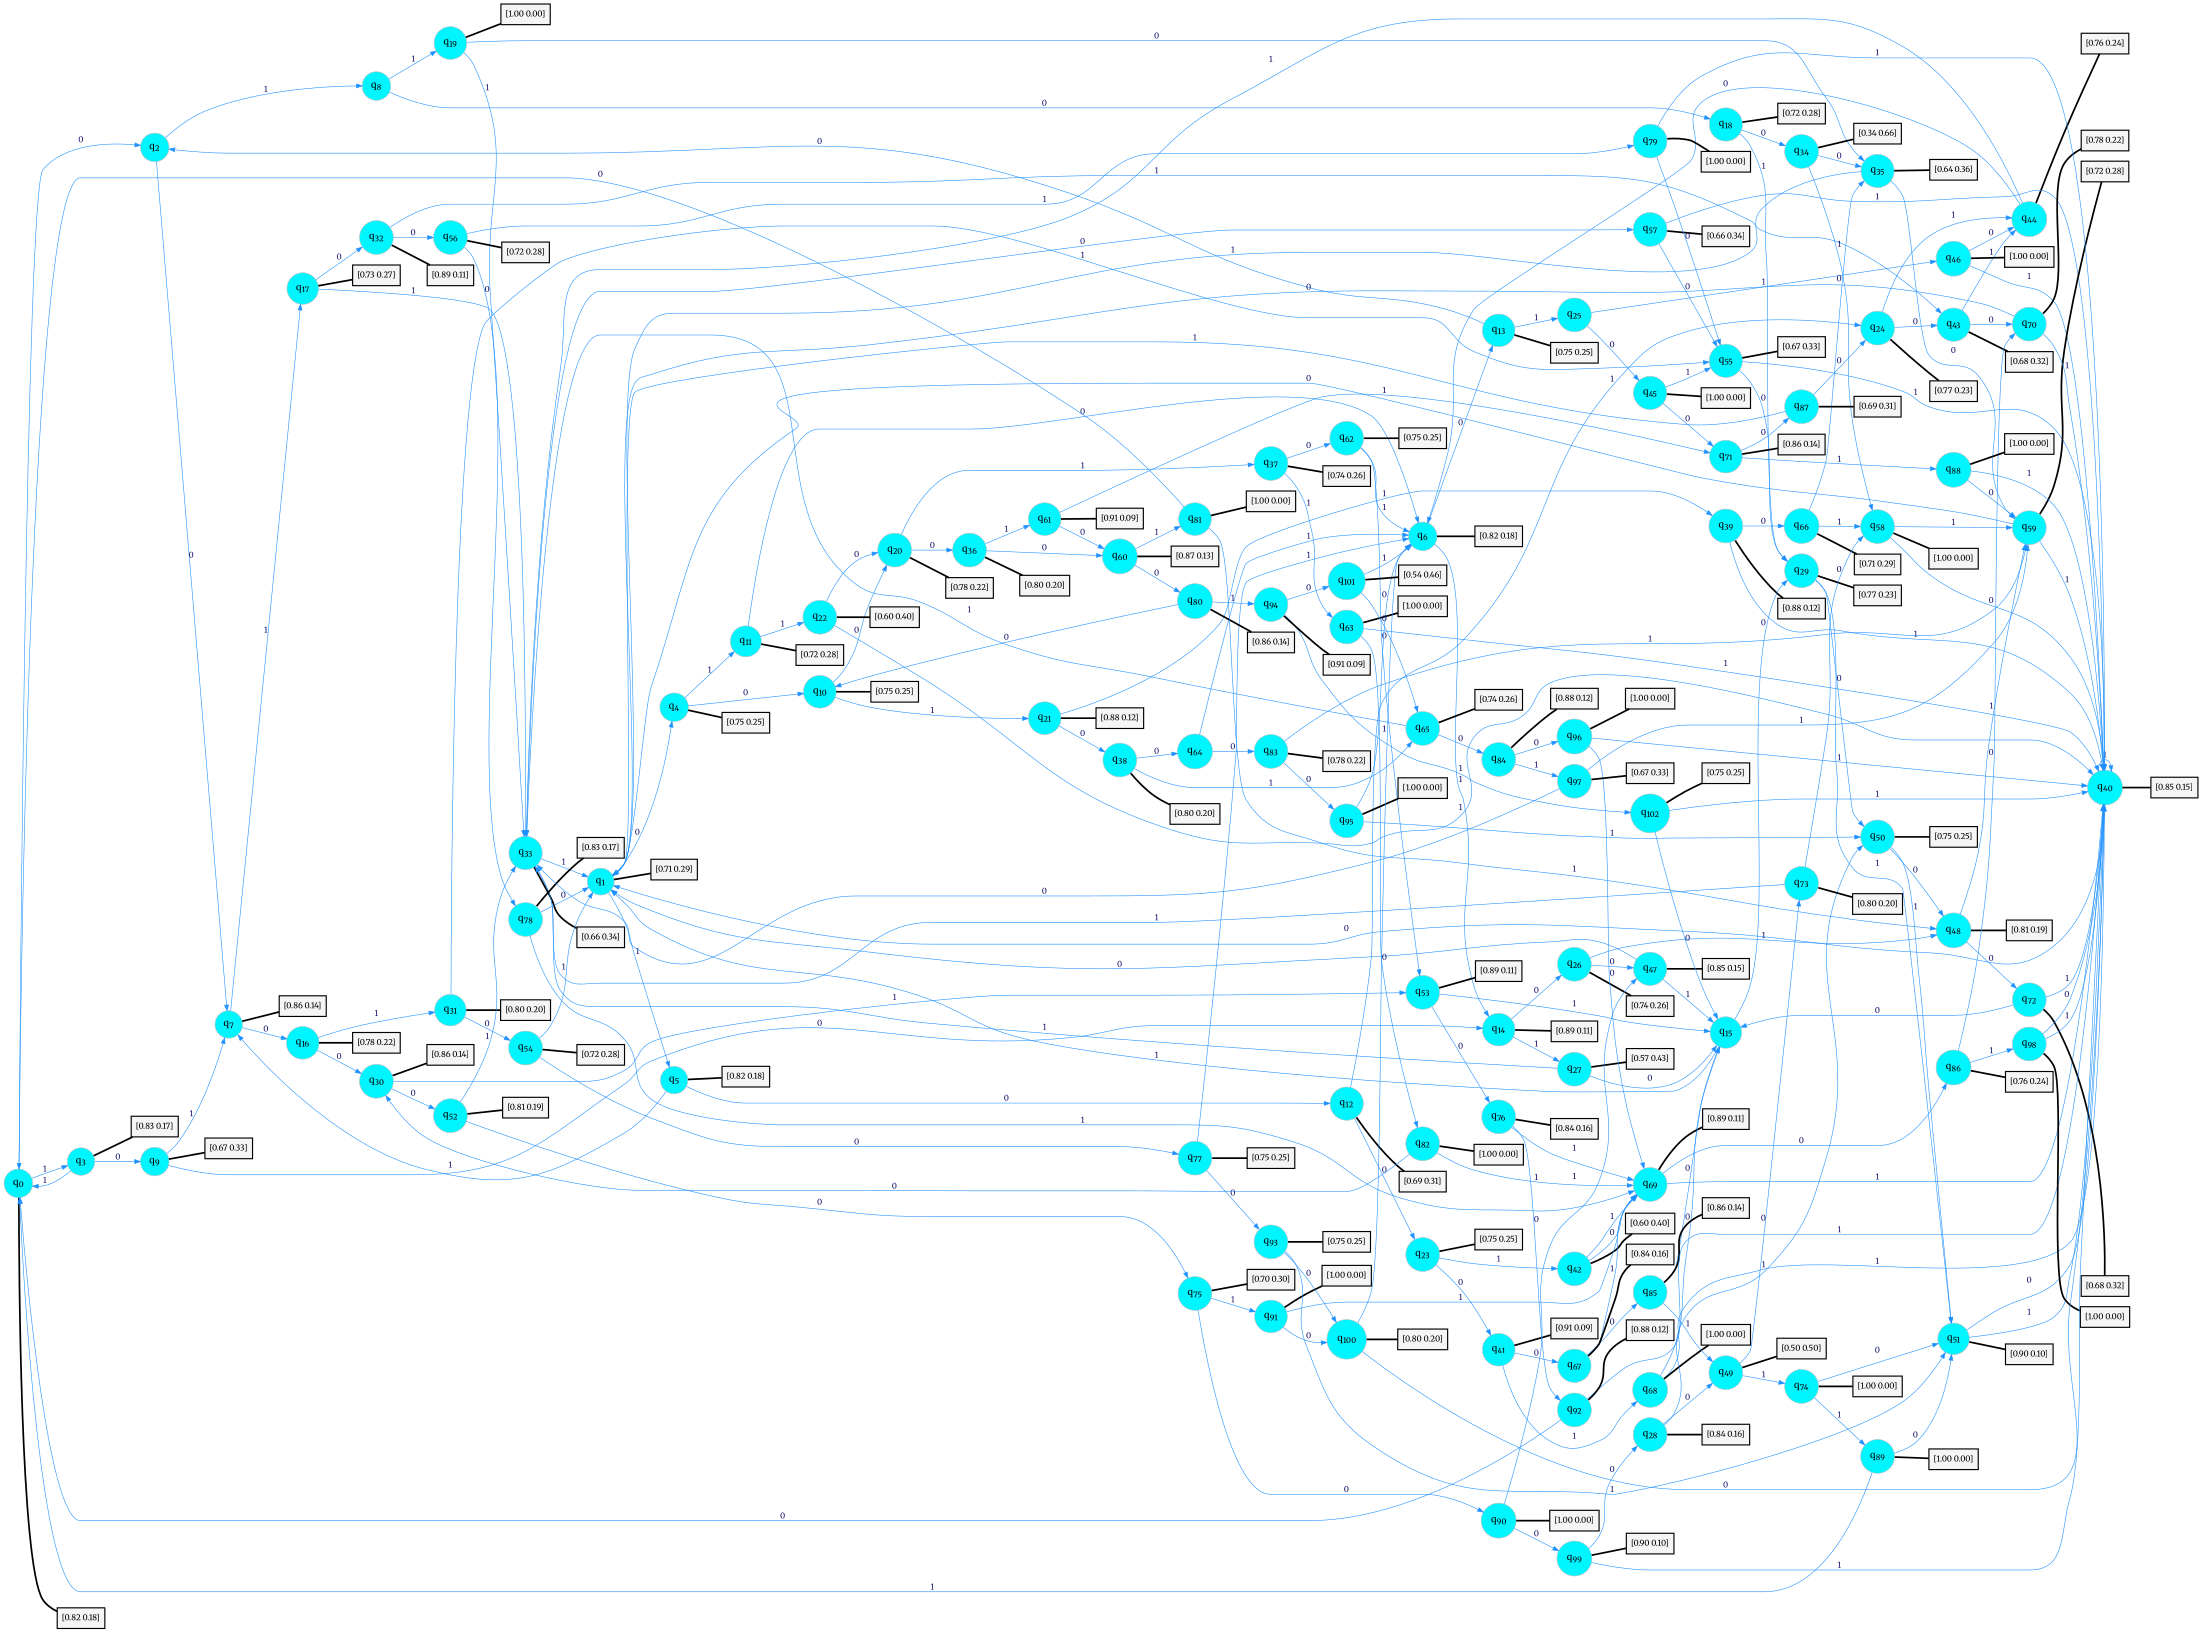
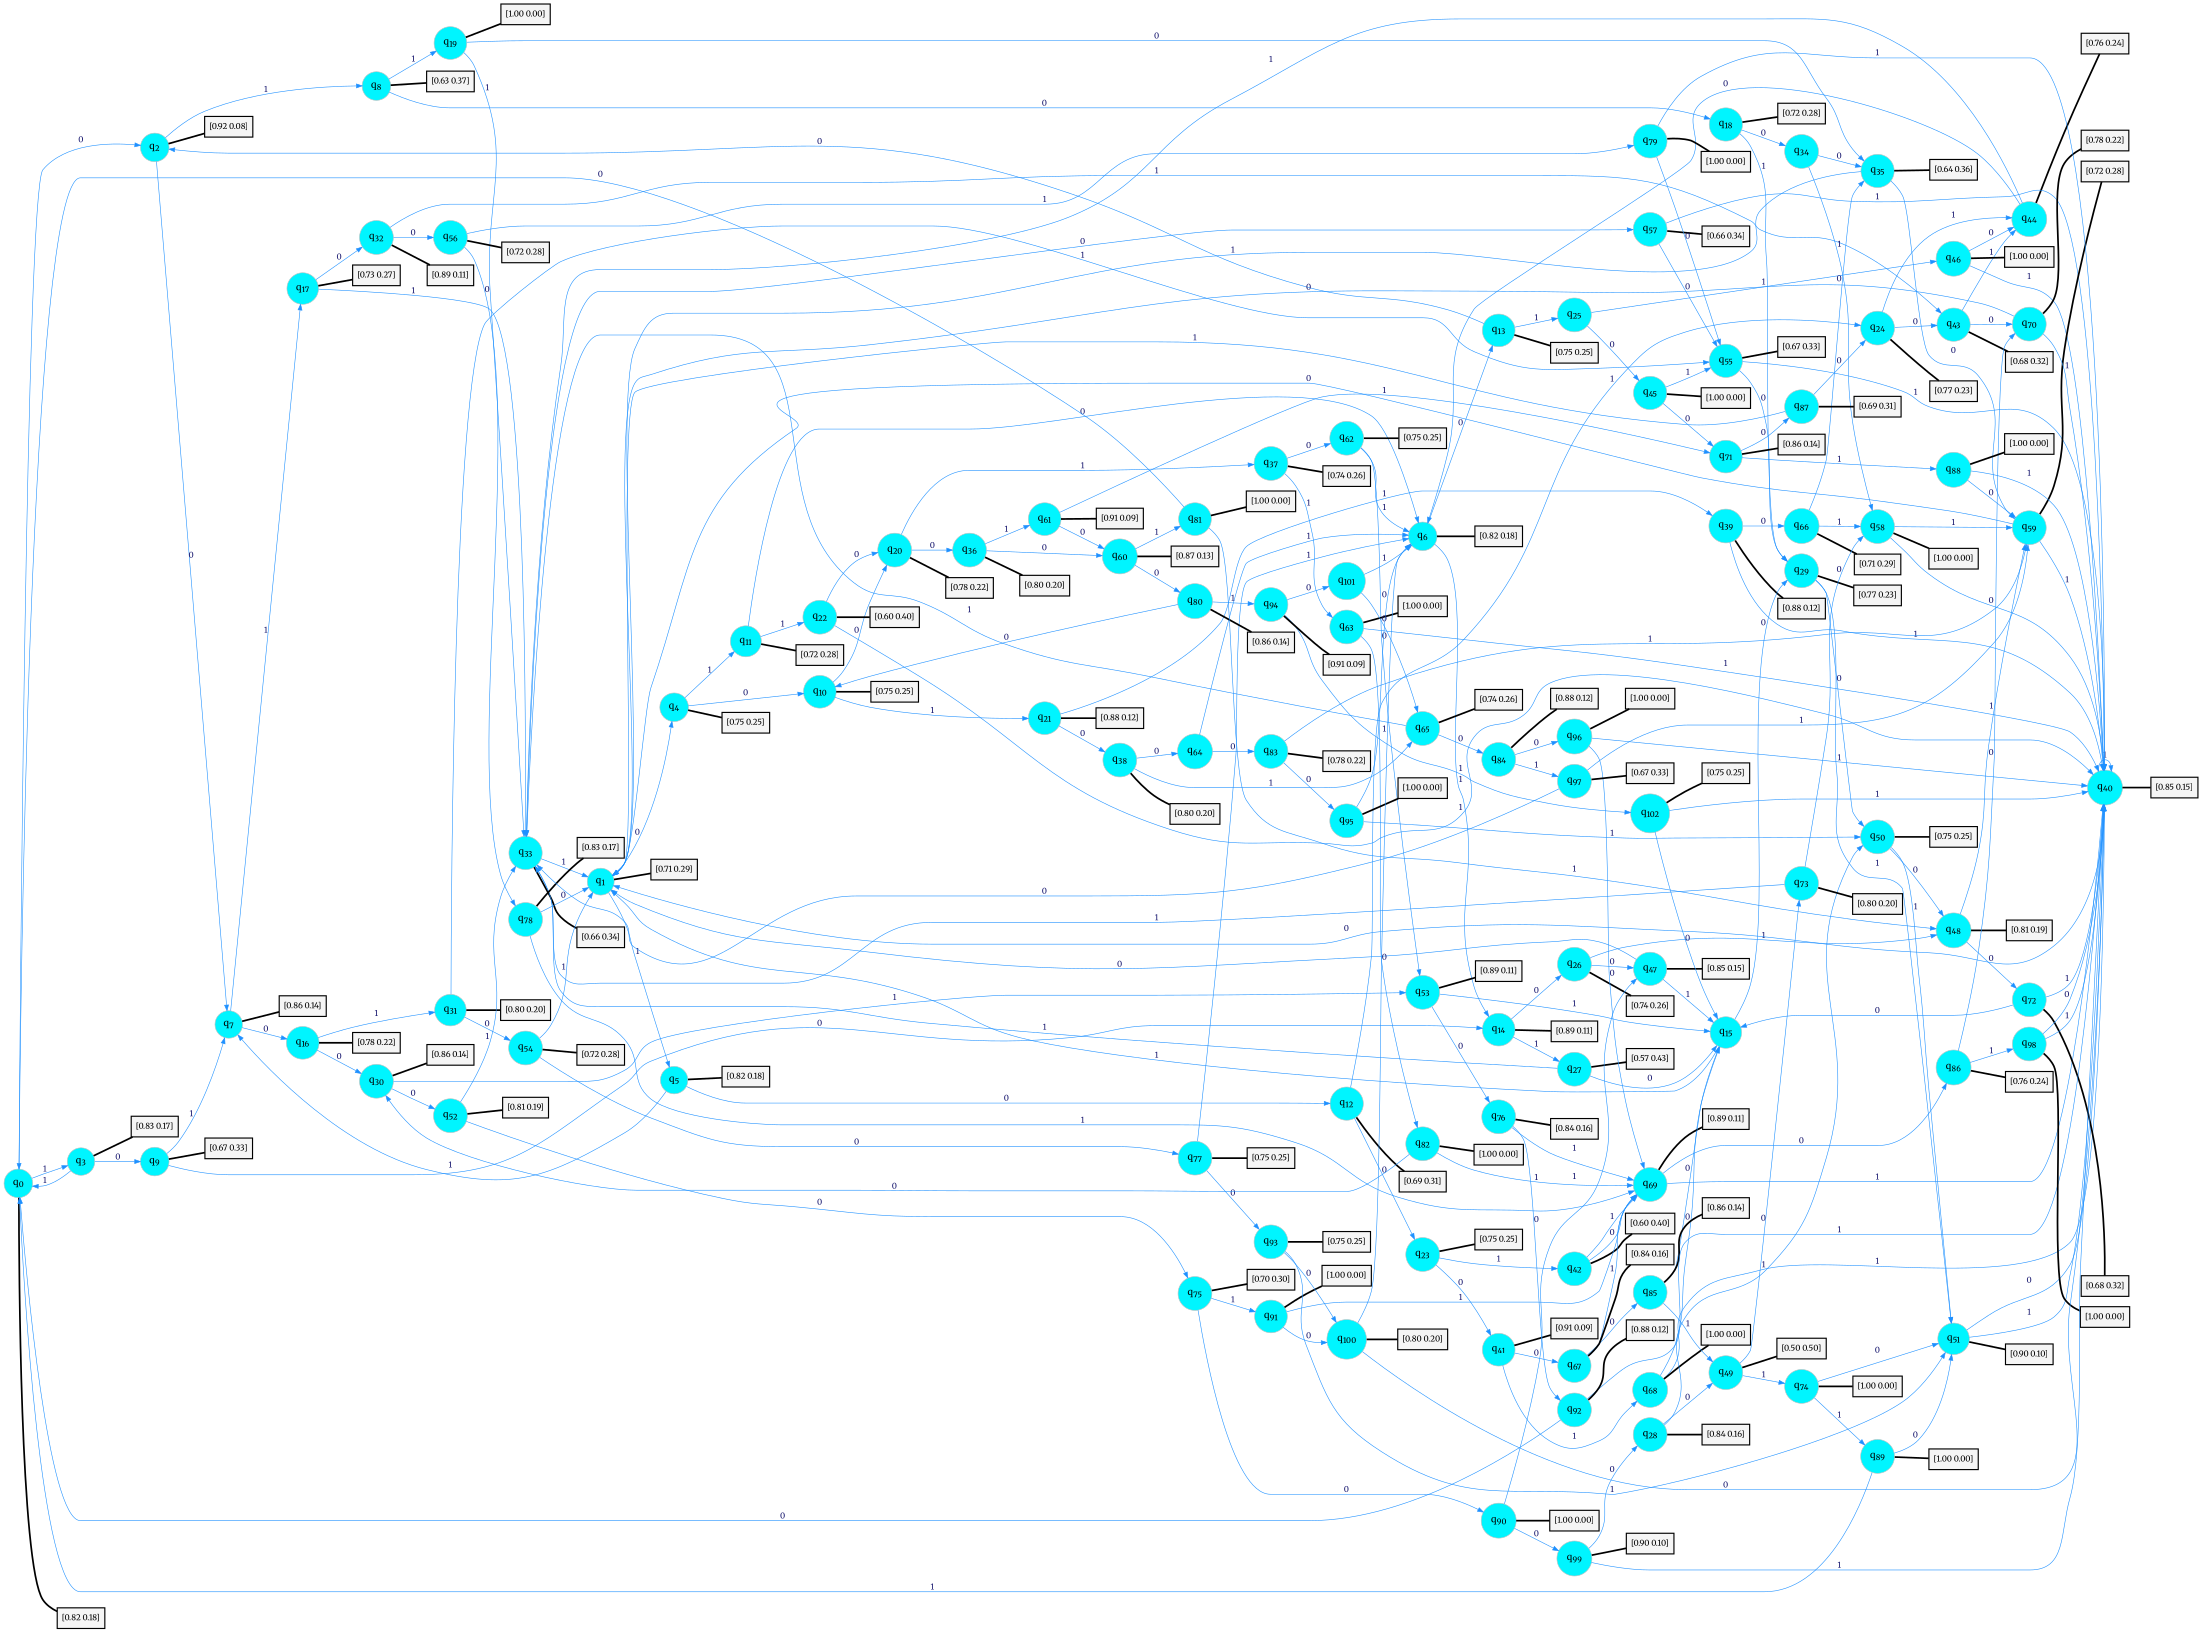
none -> (450, 81)
none -> (229, 127)
(1878, 134) -> none
(1423, 575) -> none
